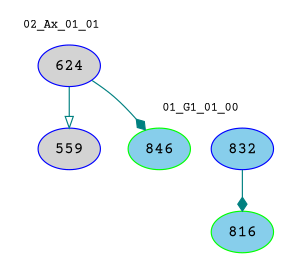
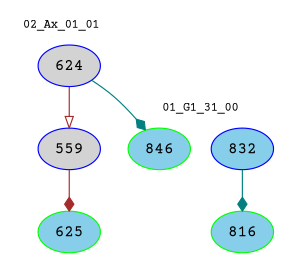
(69, 102) -> (69, 102)
(201, 108) -> (201, 108)
none -> (69, 232)
